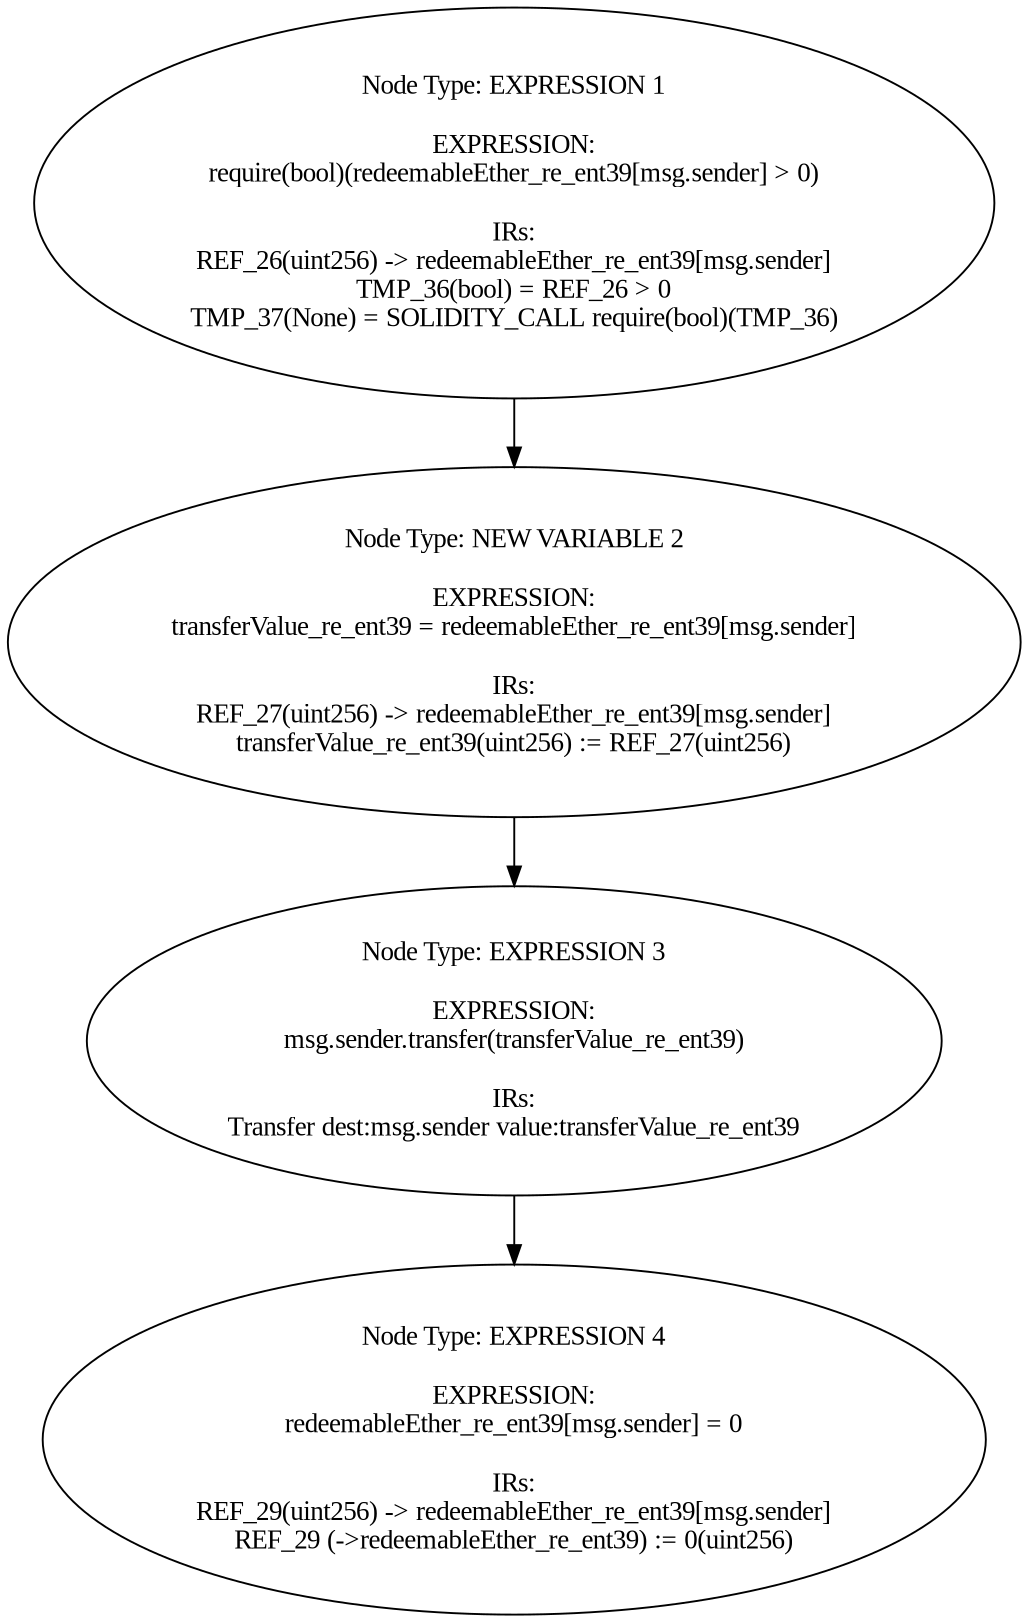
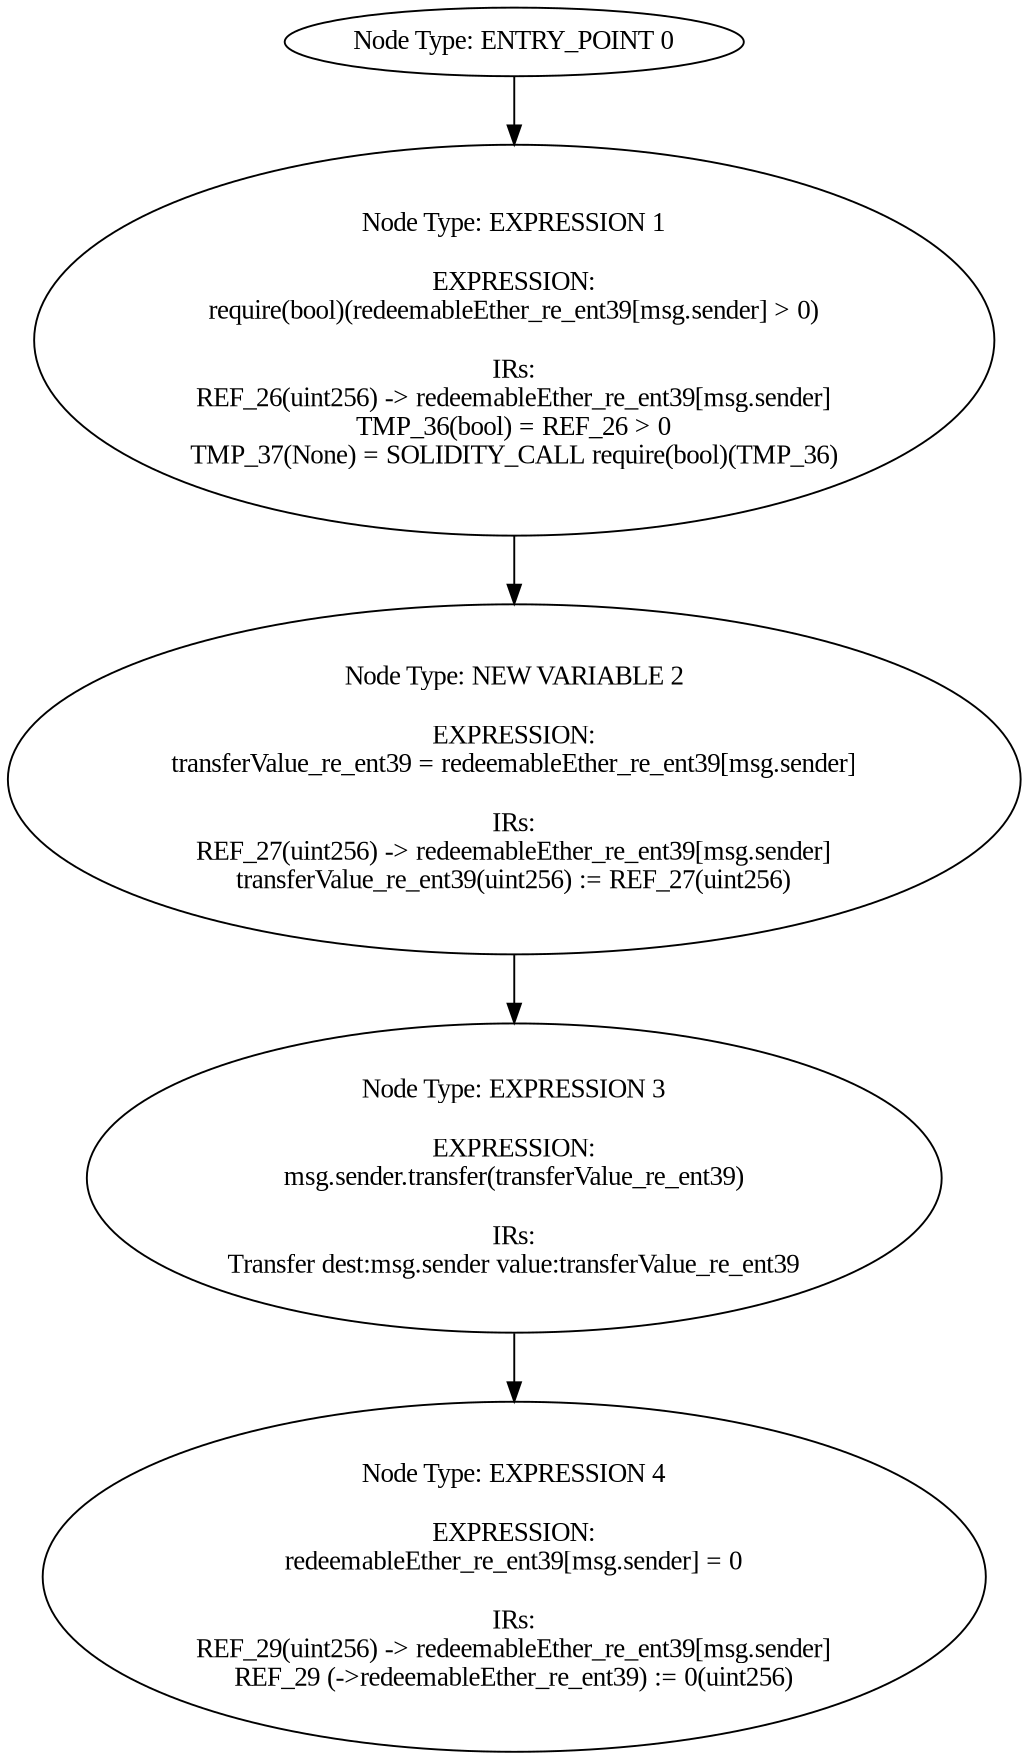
none -> (514, 42)
